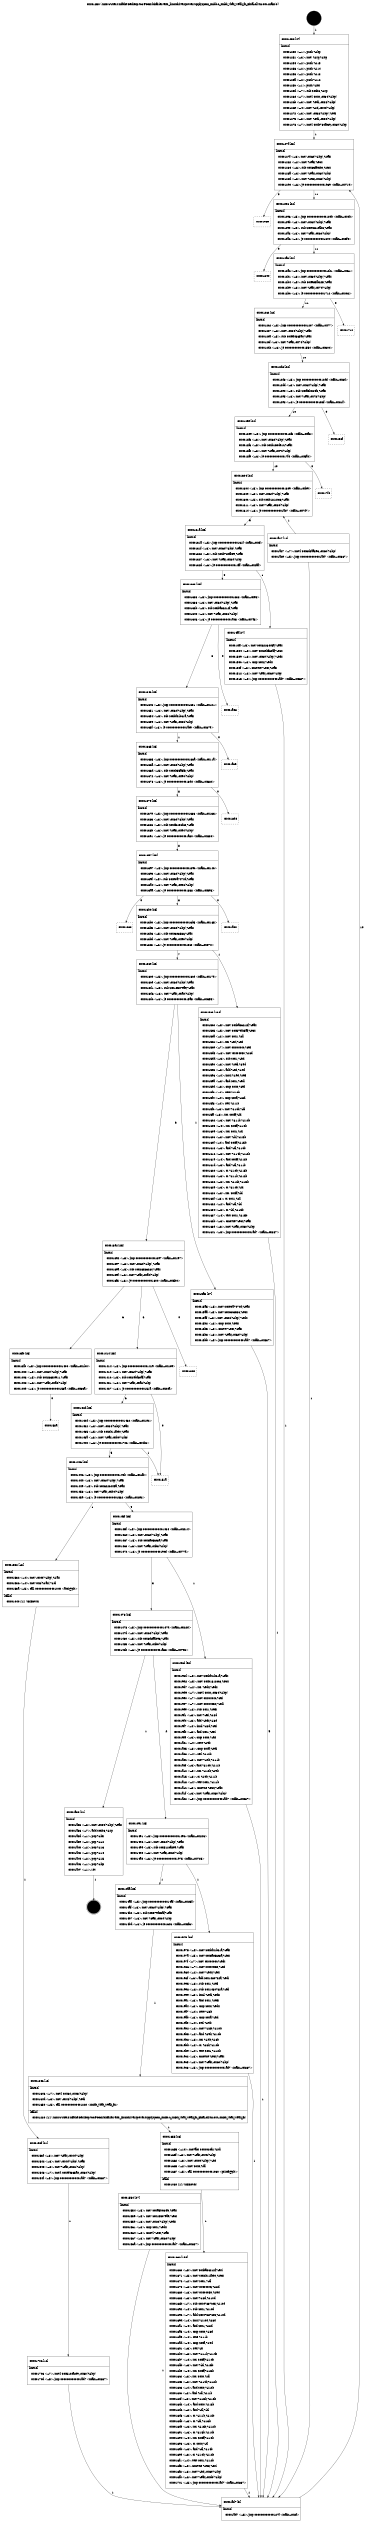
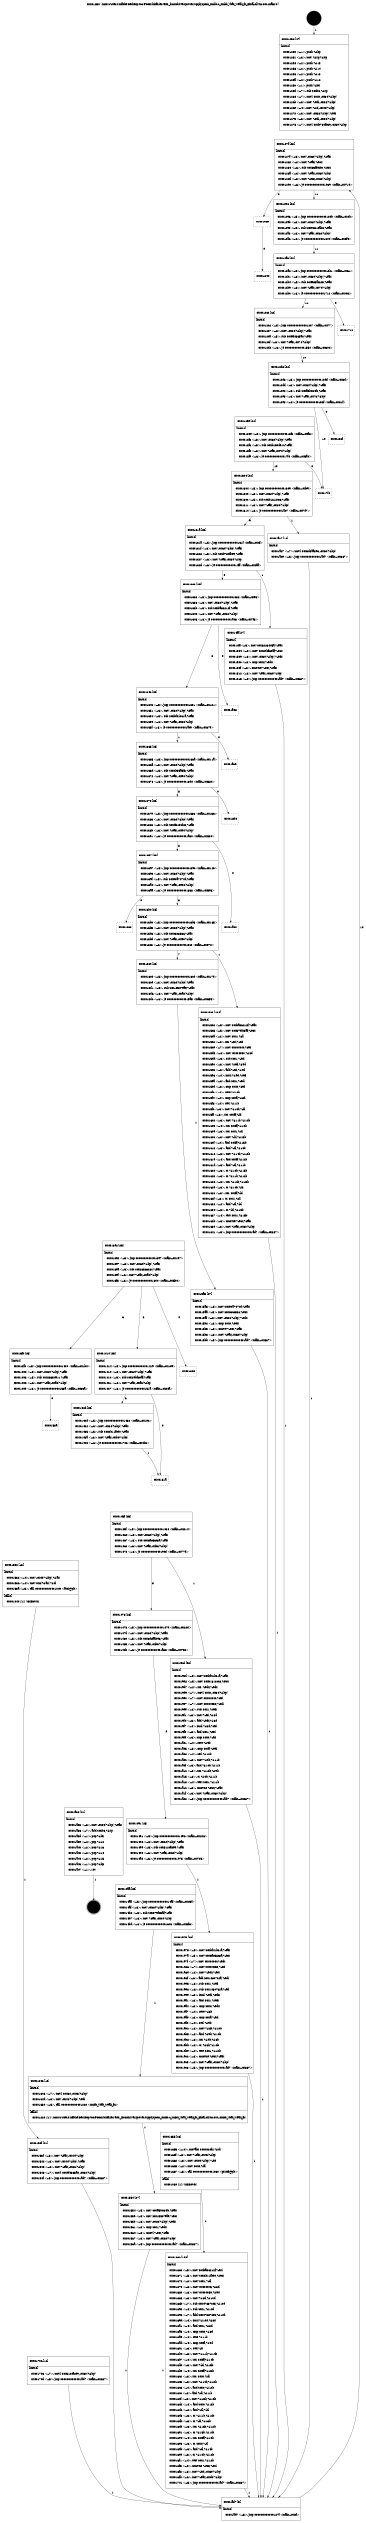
(314, 134) -> none
(271, 256) -> (262, 248)
(292, 411) -> (320, 447)
(290, 526) -> (292, 524)
(221, 907) -> (229, 879)
(161, 1122) -> none
(107, 1480) -> none
(124, 1731) -> none
(269, 1731) -> (269, 1731)
(162, 1873) -> none
(165, 2127) -> (148, 2157)
(68, 2269) -> (113, 2383)
